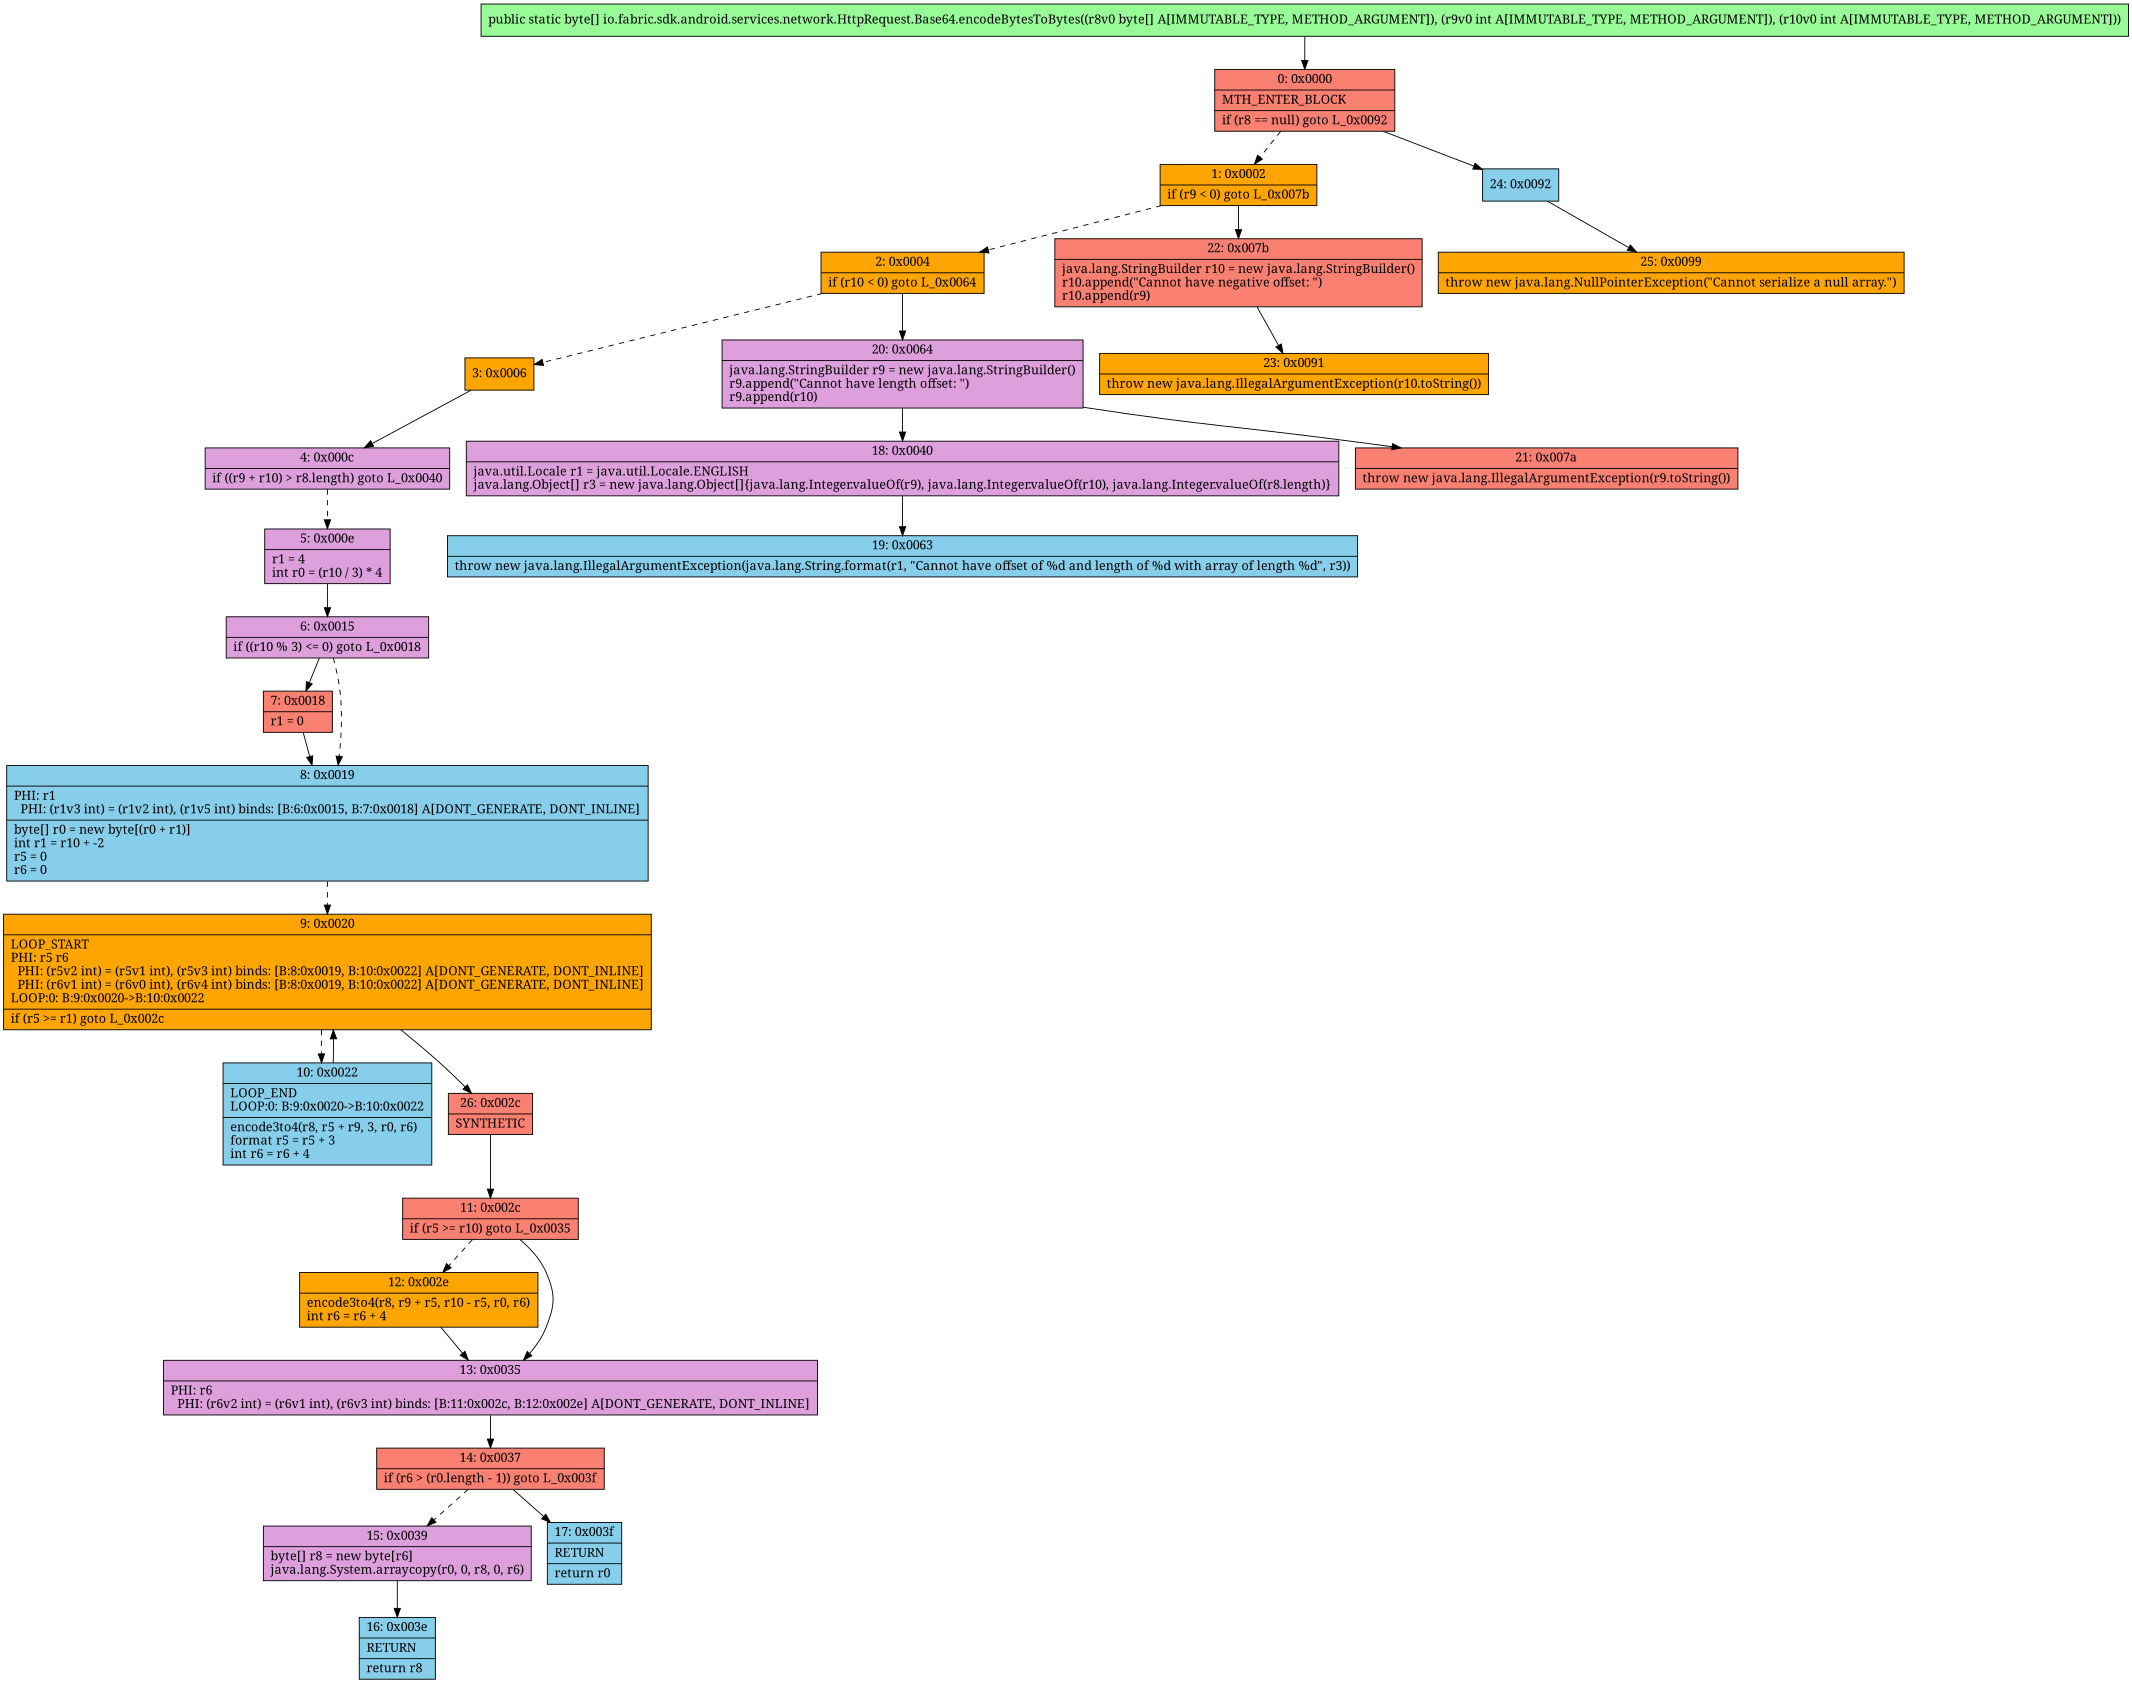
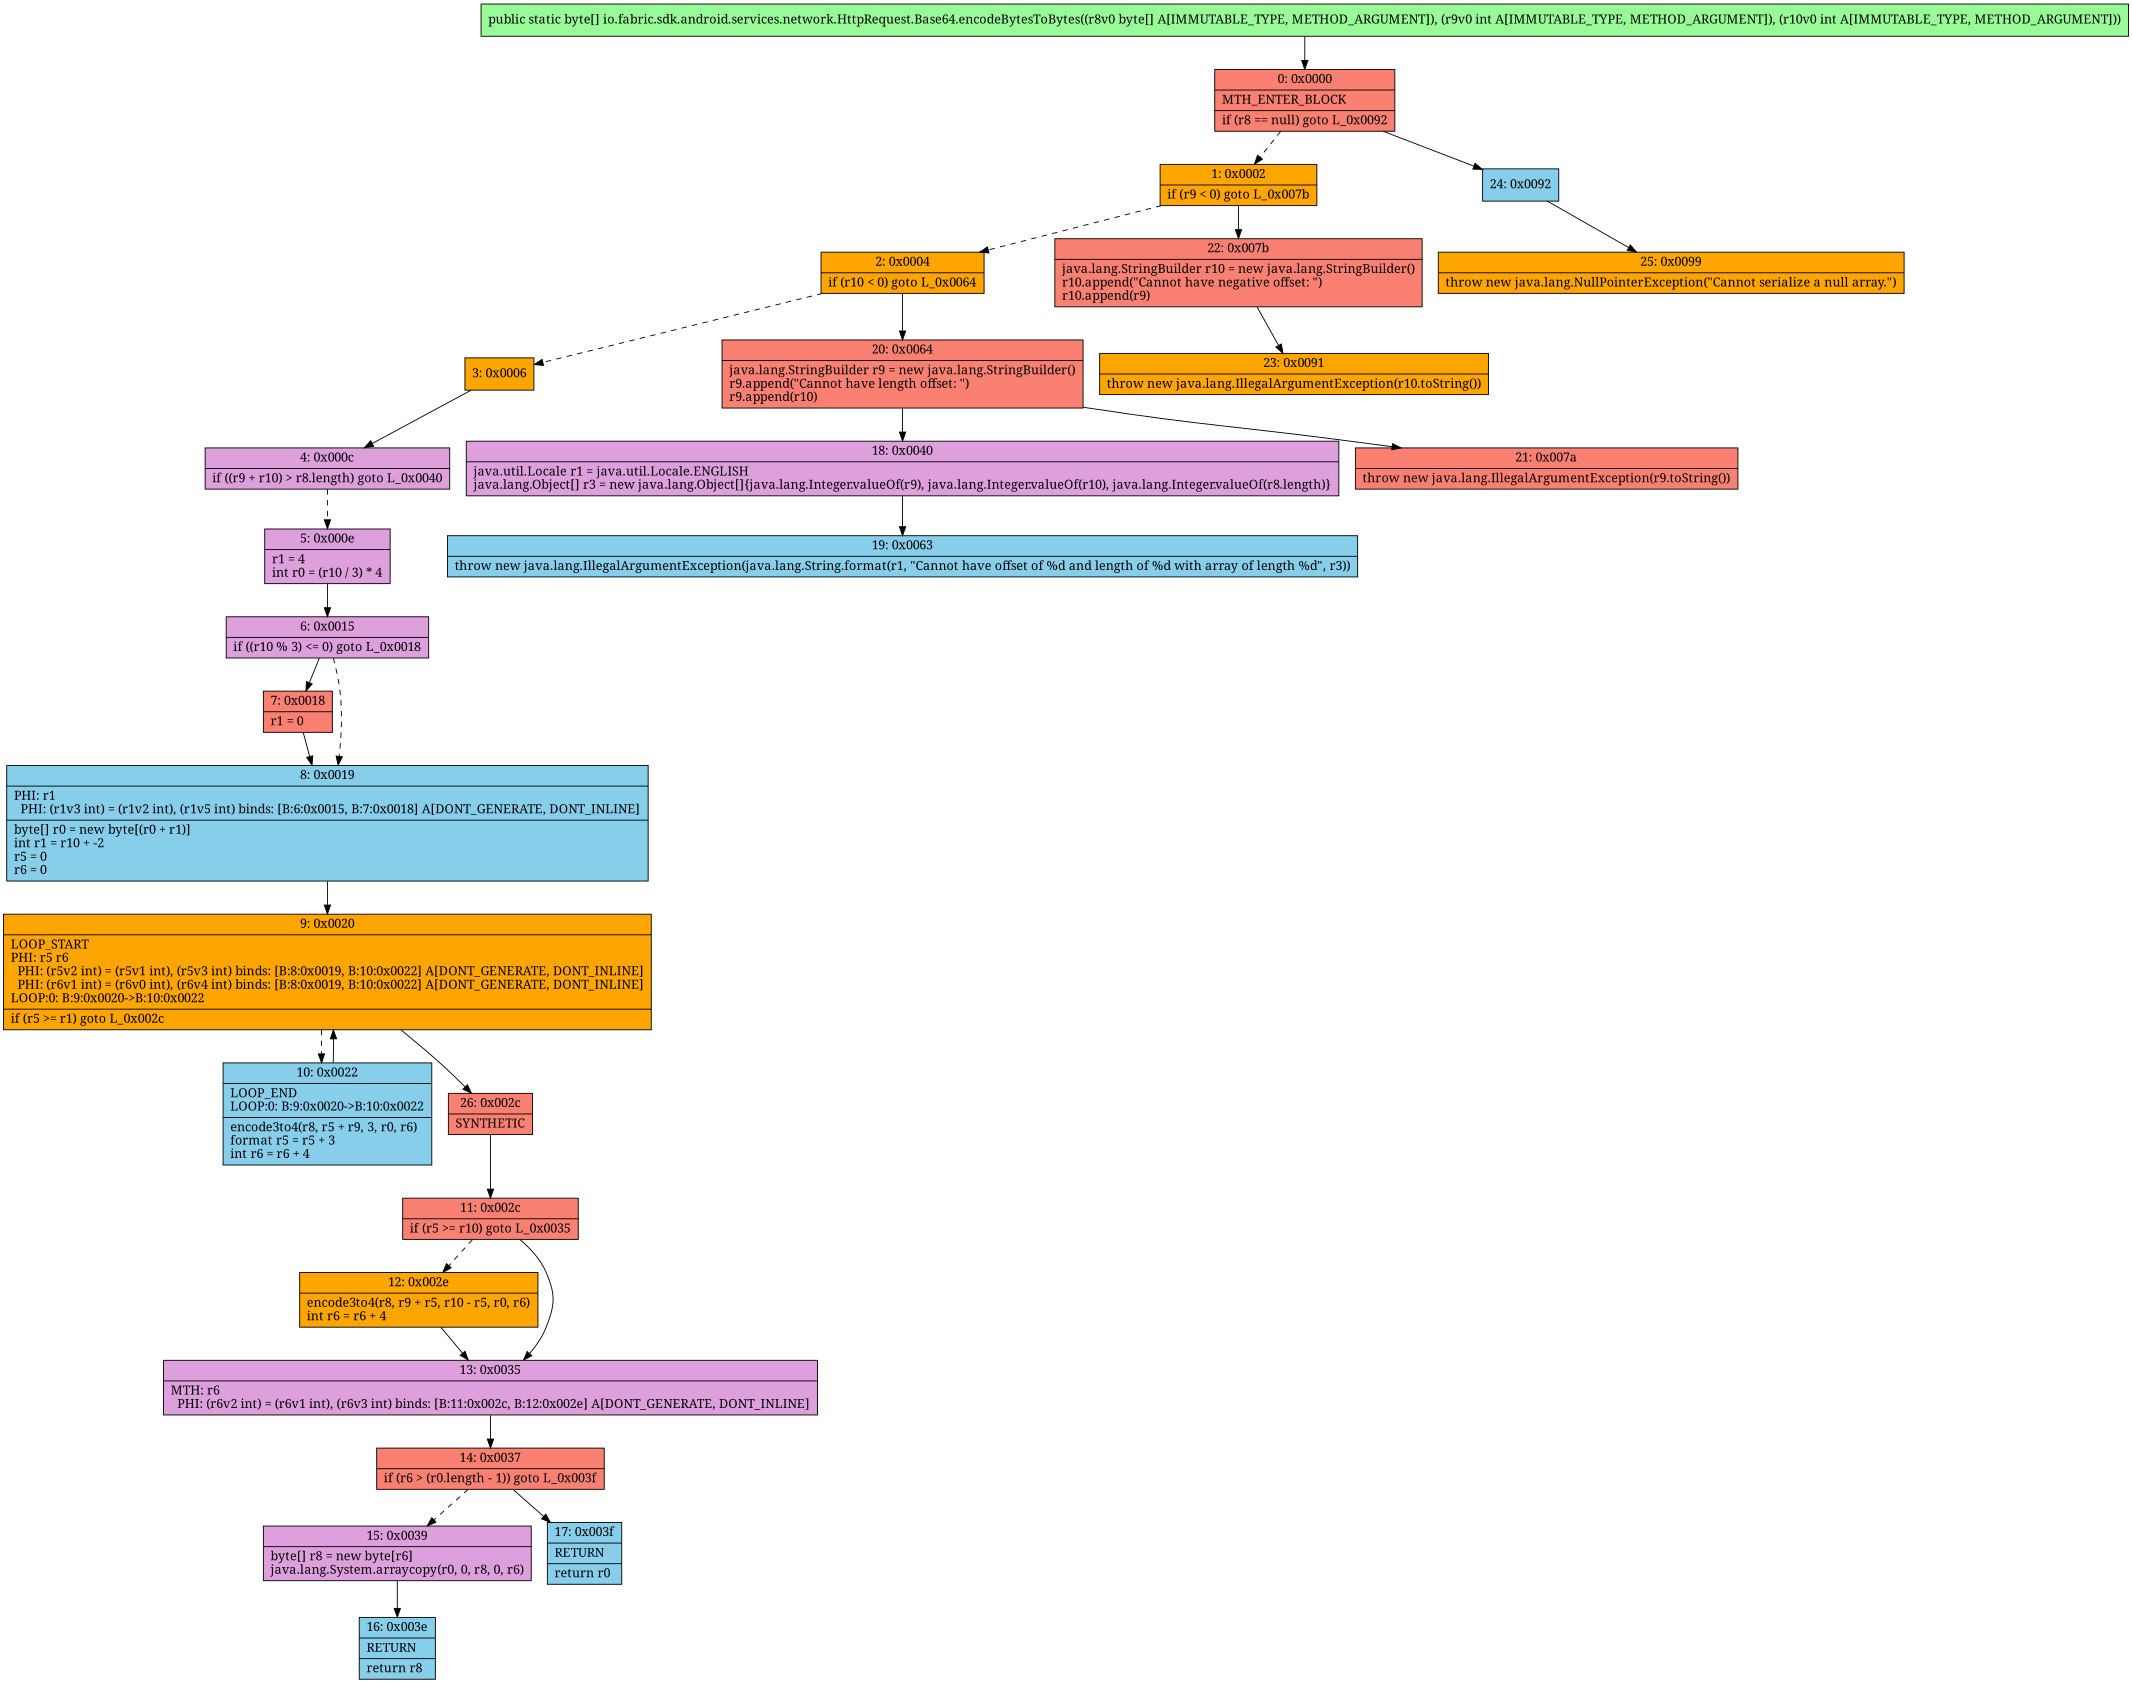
(903, 374) -> (903, 374)
(327, 893) -> (327, 893)
(194, 1391) -> (197, 1391)
